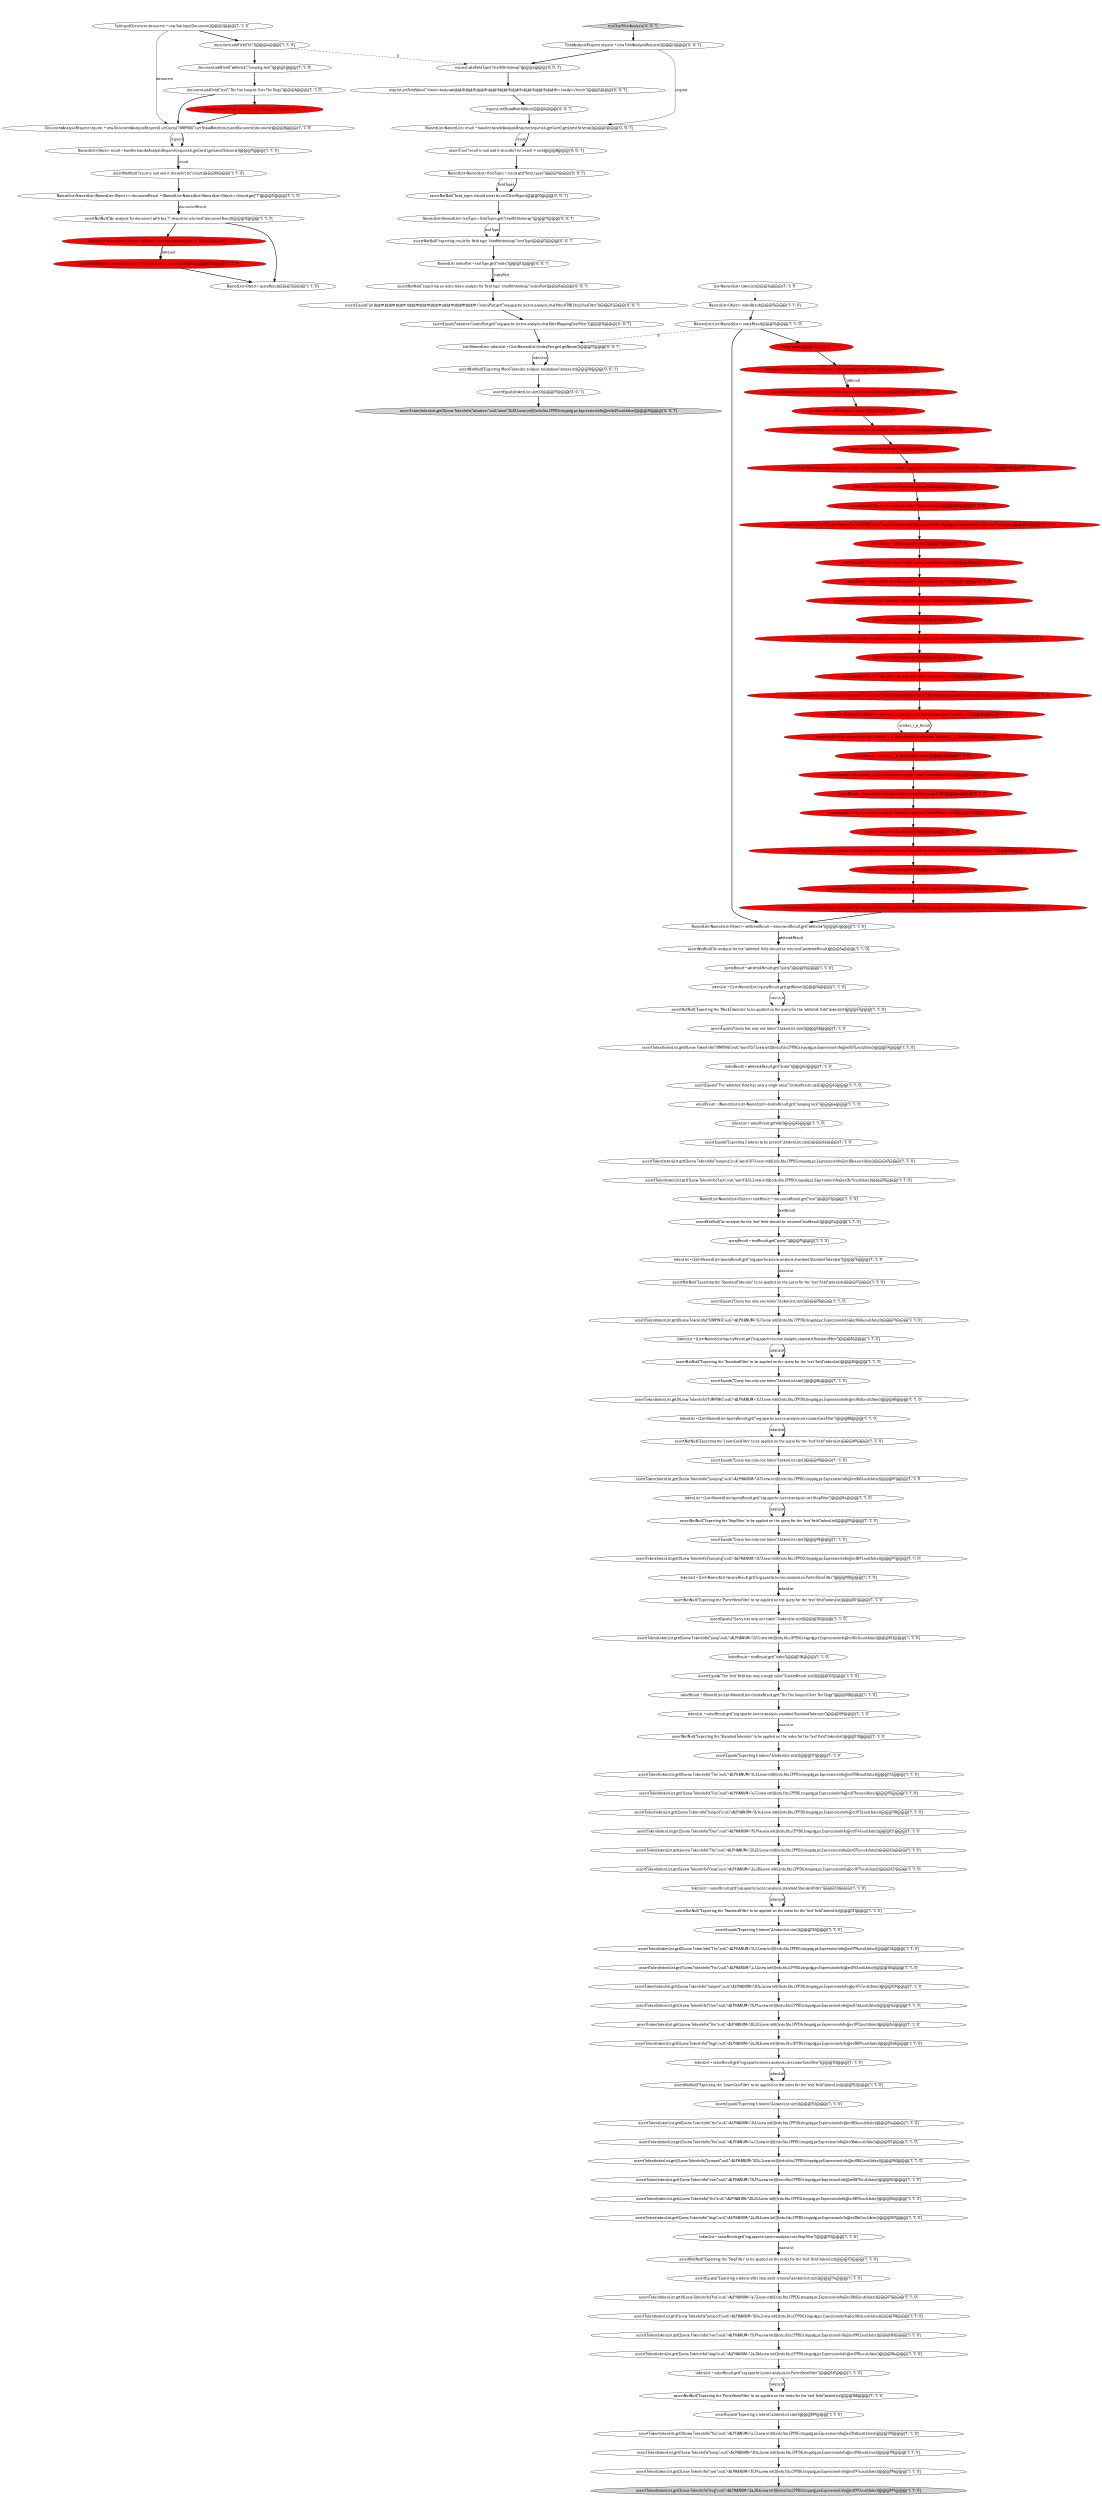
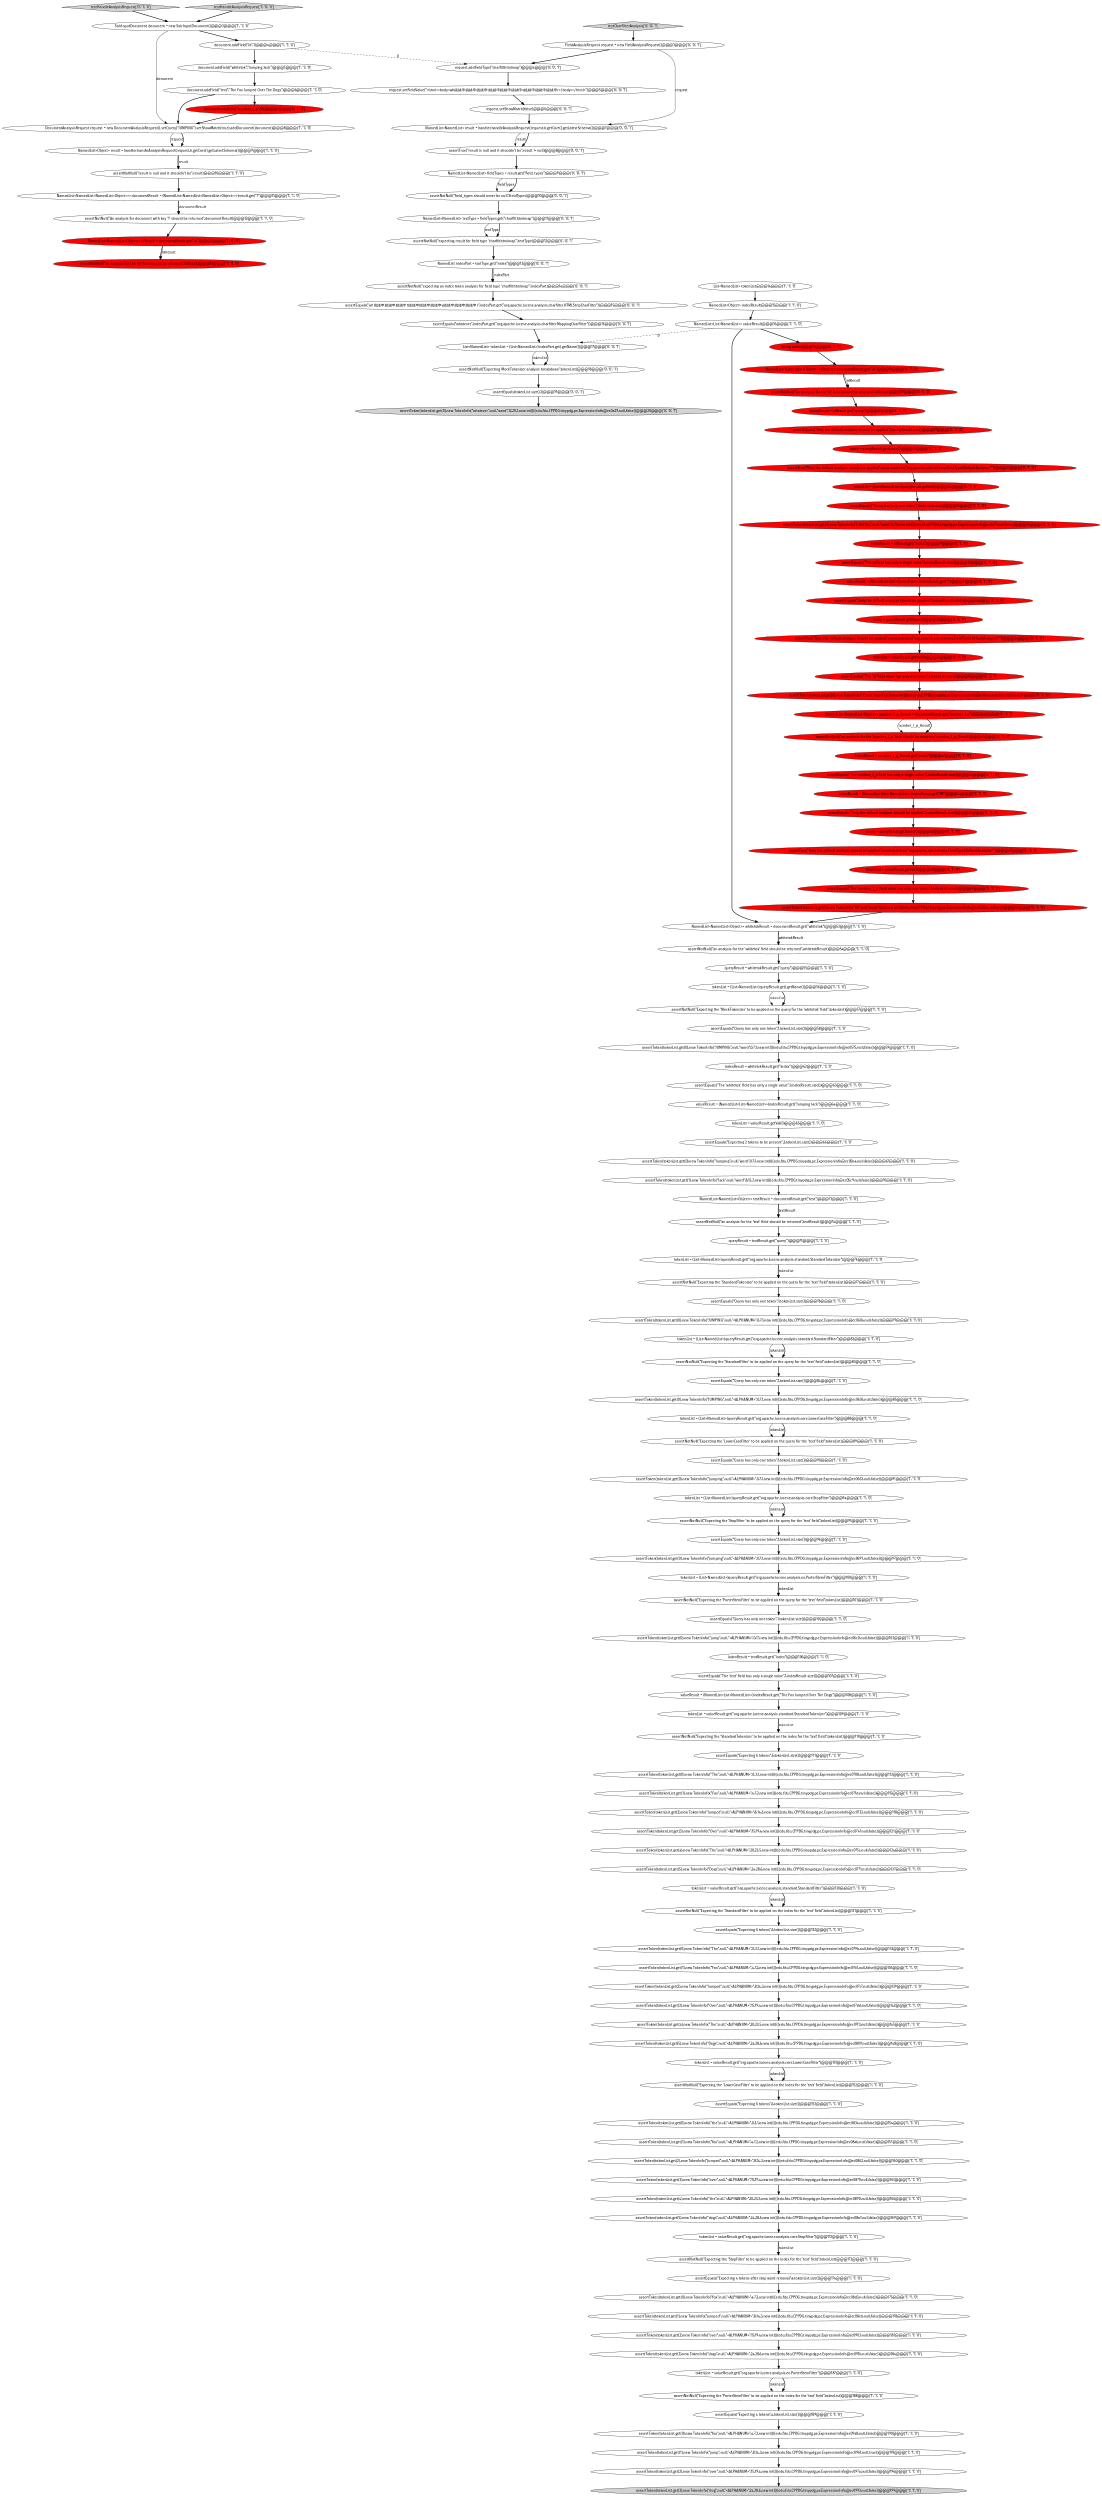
none -> (121, 7)
none -> (244, 7)
(273, 286) -> none
(755, 295) -> (755, 295)
